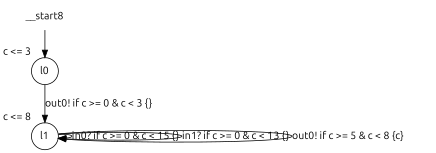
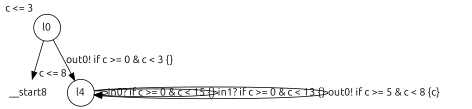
(45, 40) -> (39, 56)
(45, 136) -> (81, 93)
